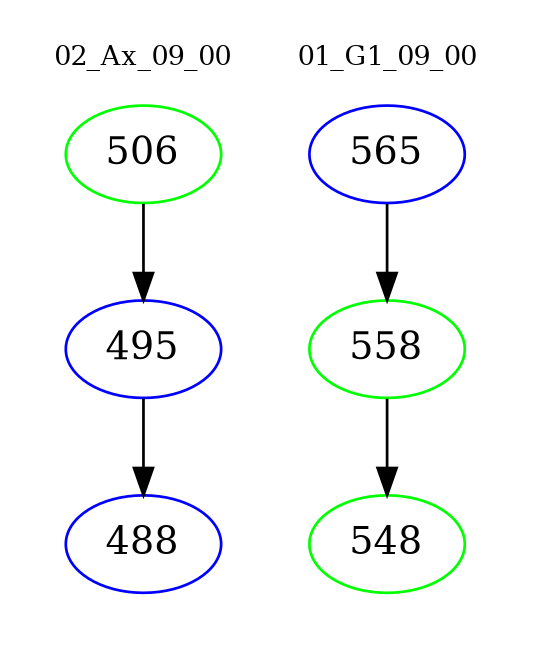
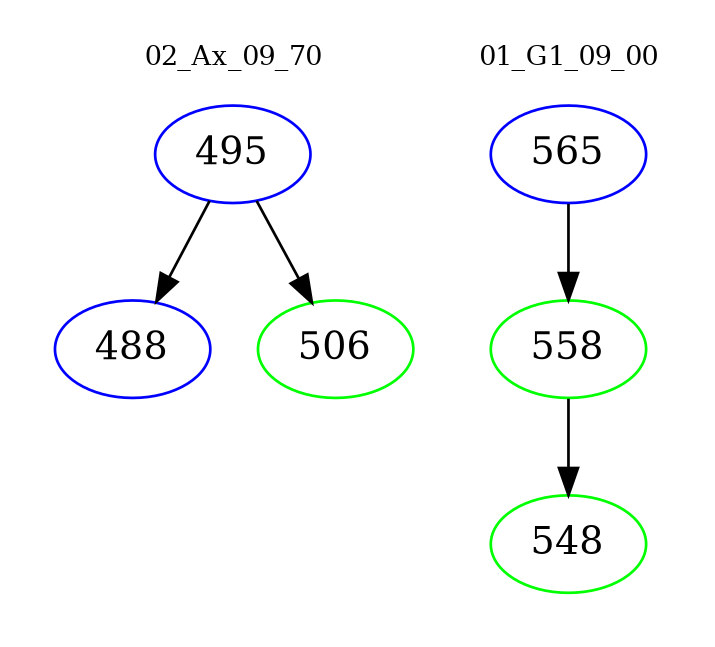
(143, 58) -> (234, 58)
(143, 238) -> (278, 240)
